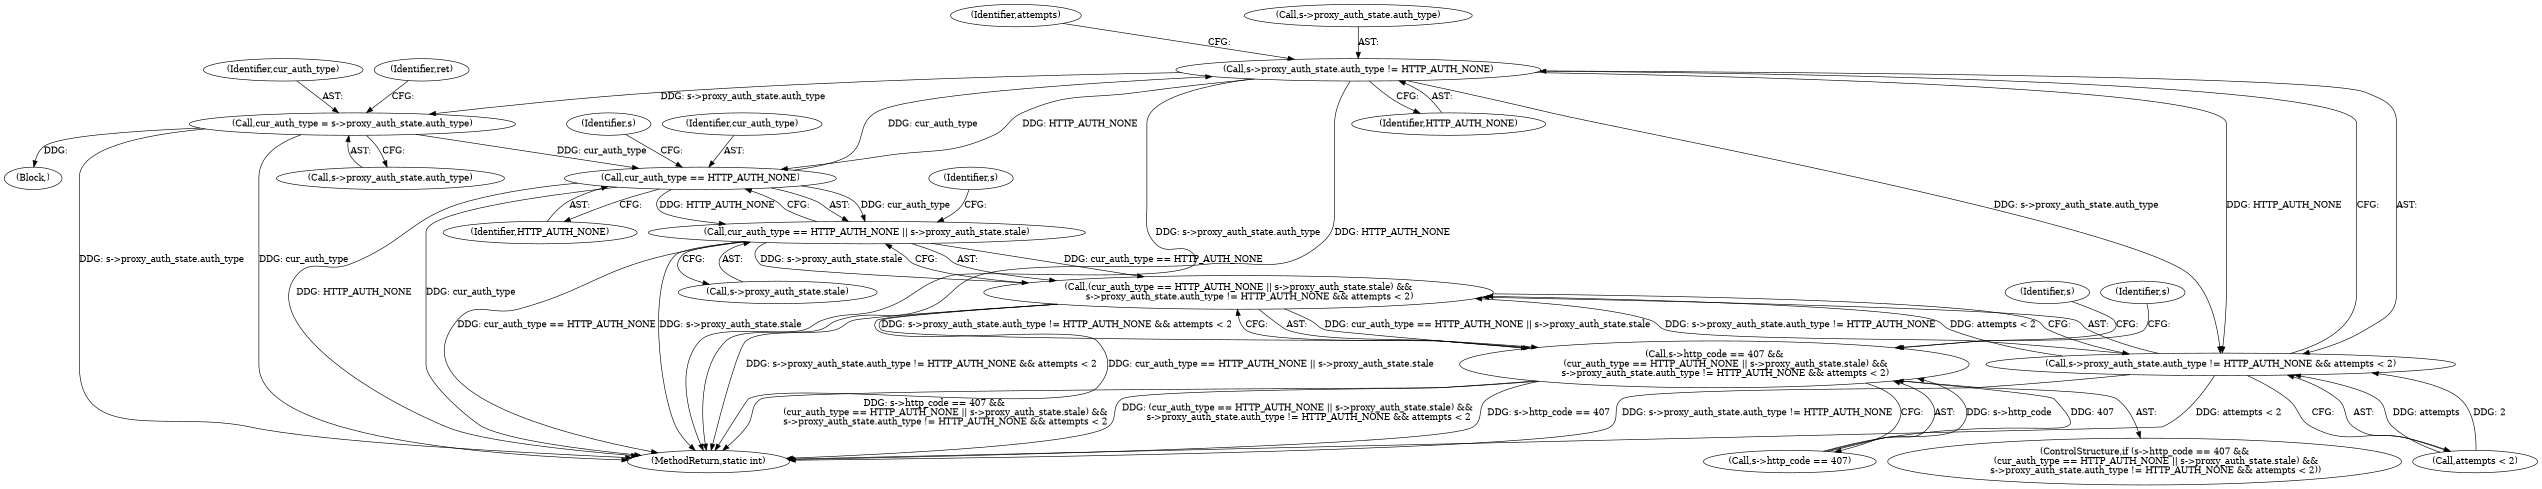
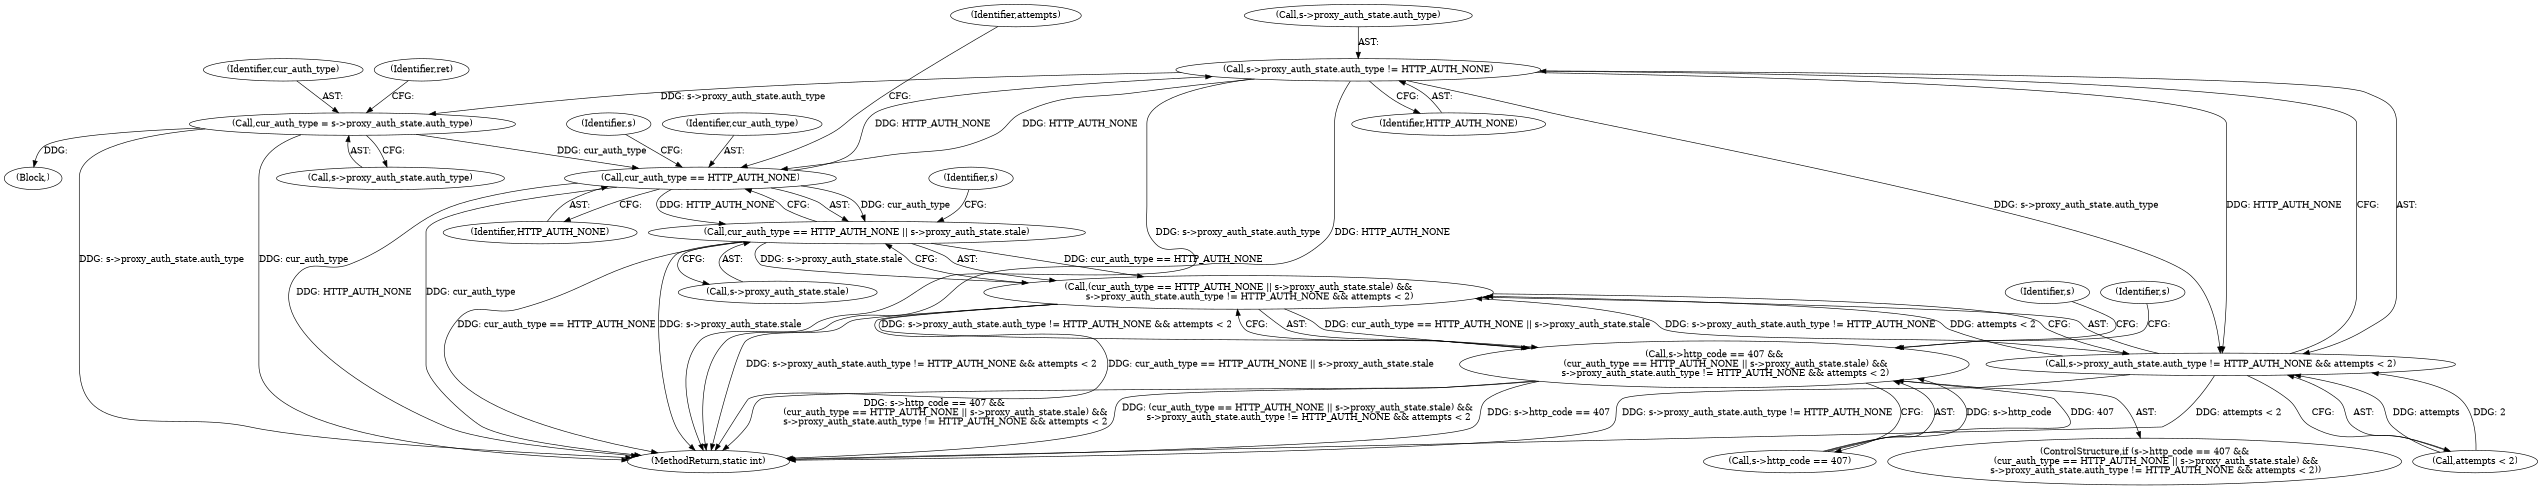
(1175, 41) -> (875, 102)
(933, 124) -> (933, 124)
